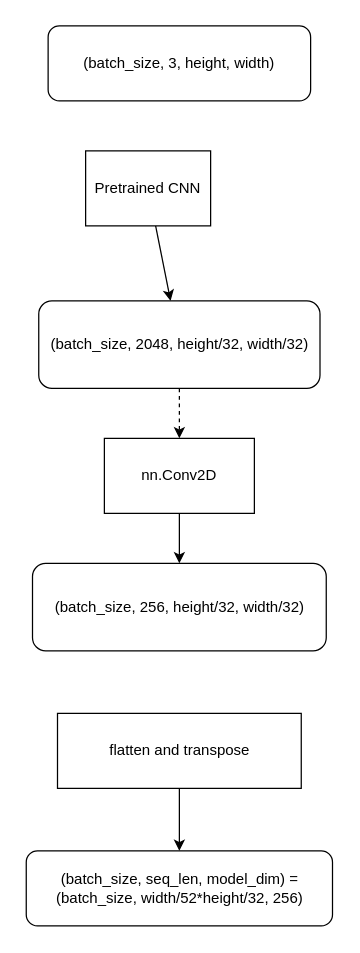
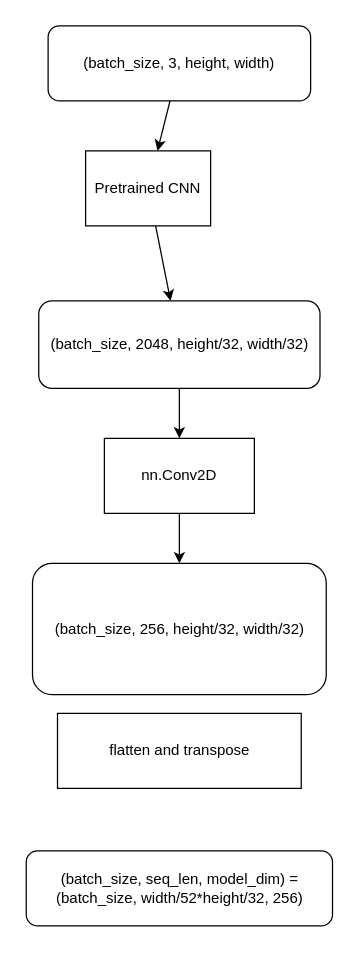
none -> (165, 121)
(179, 408) -> (179, 408)
(179, 607) -> (179, 629)
(179, 815) -> none
